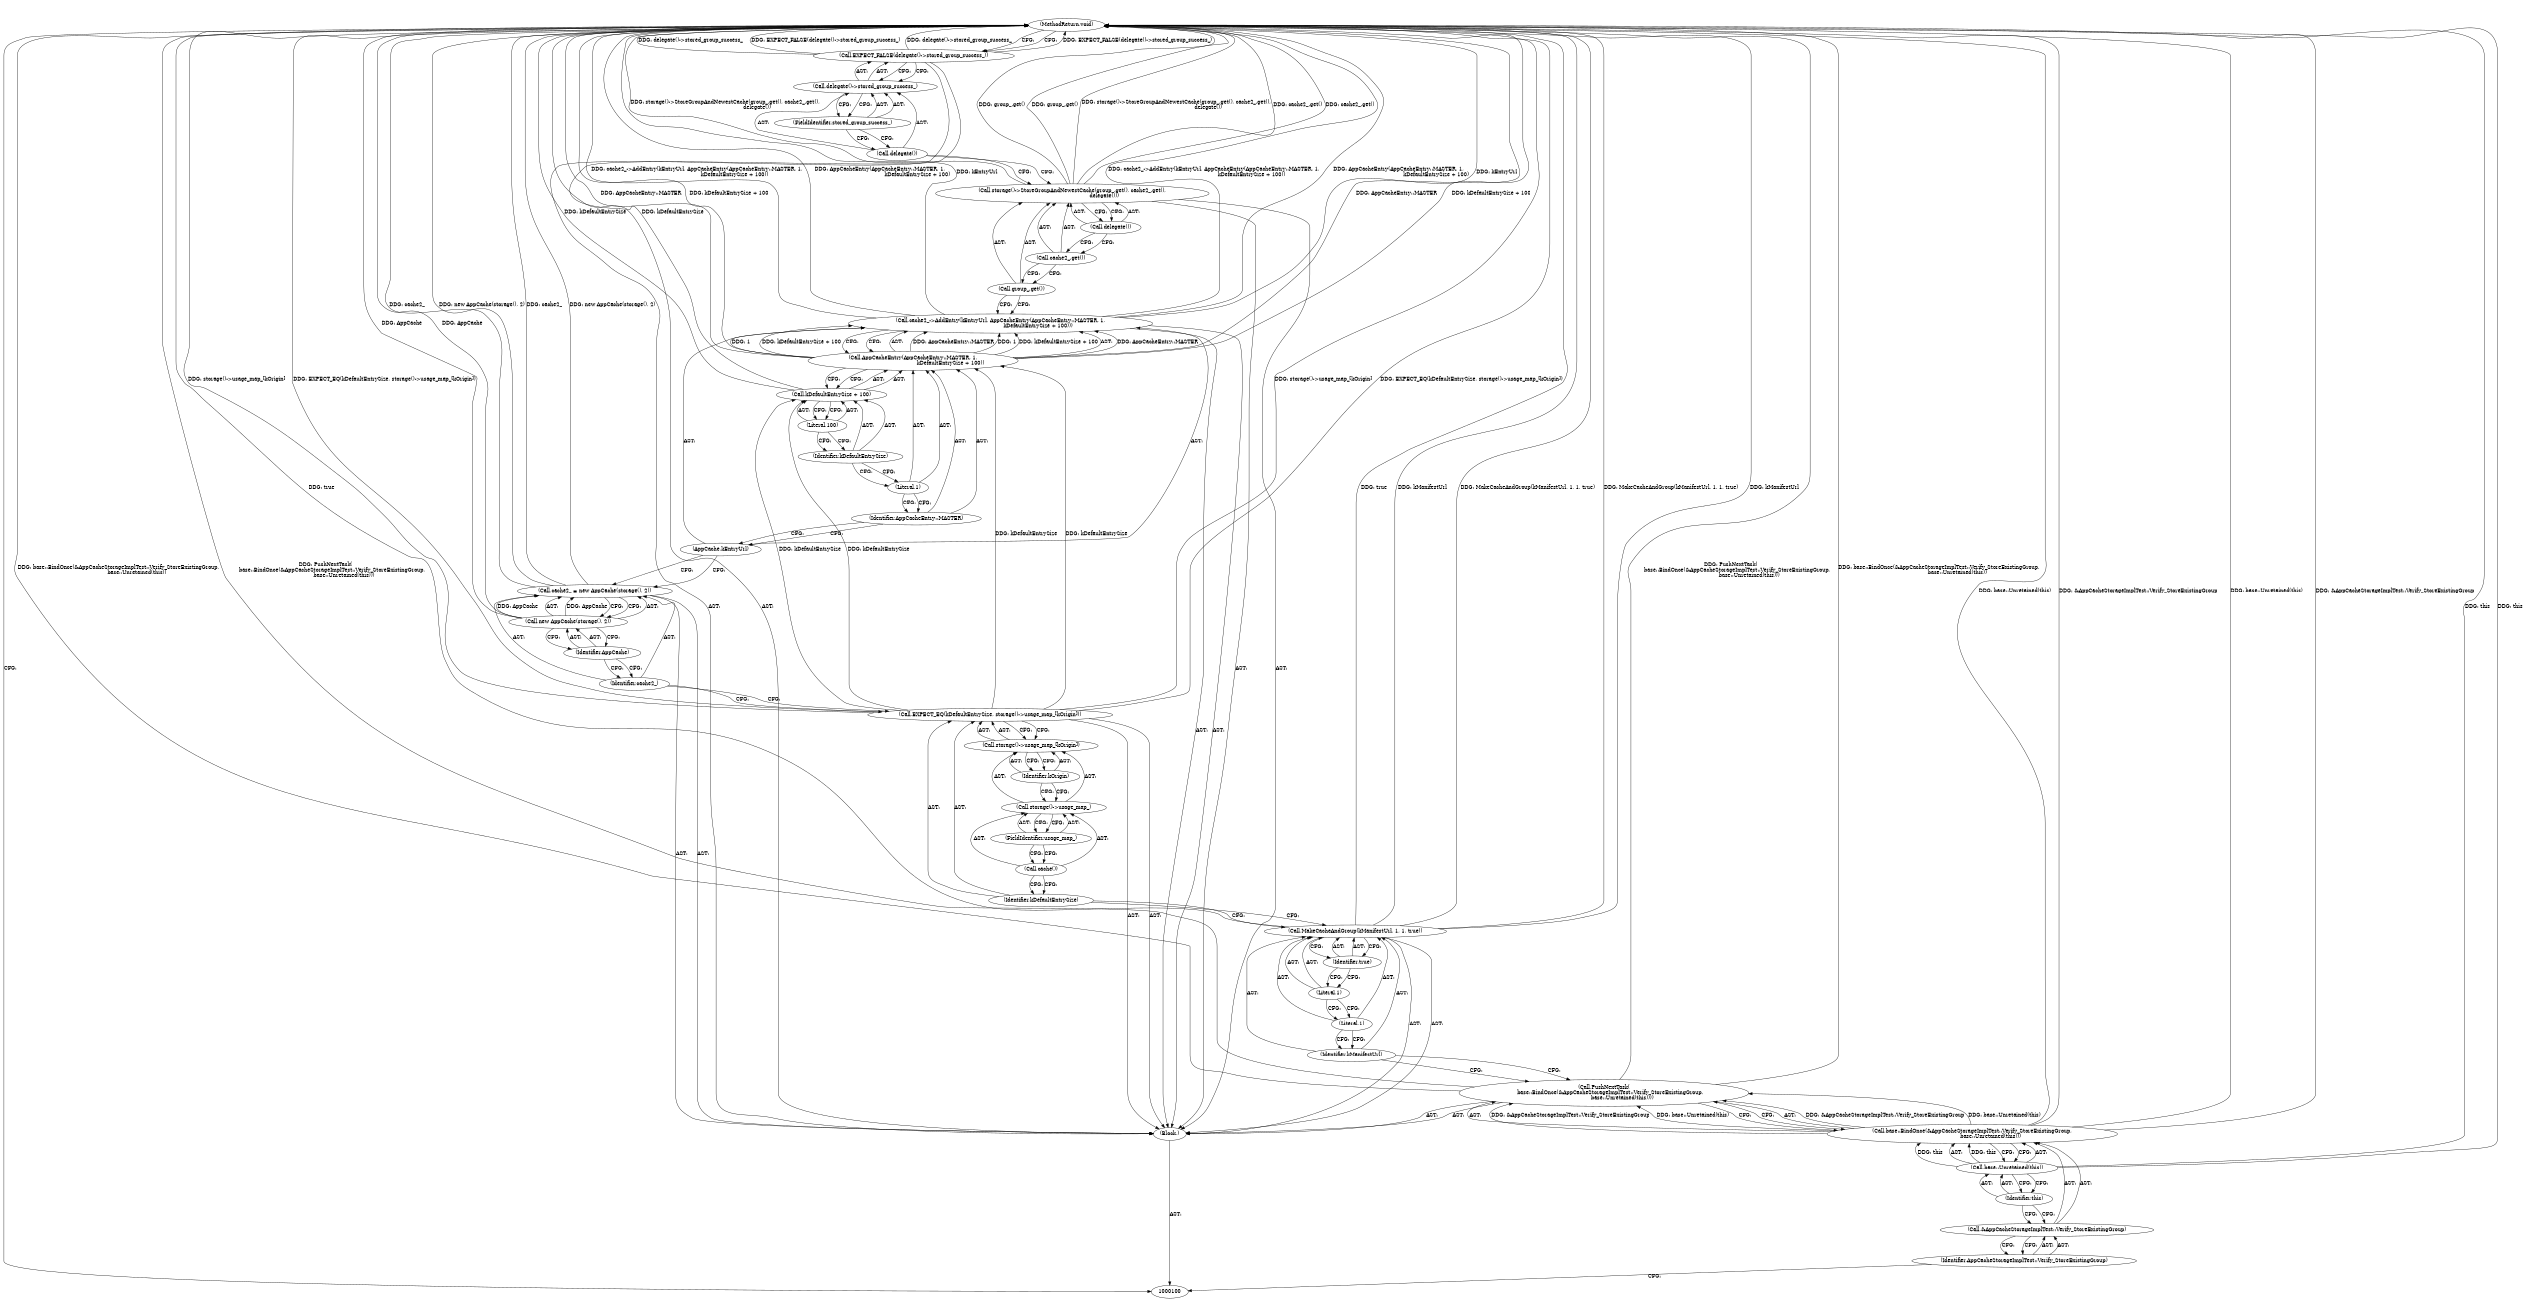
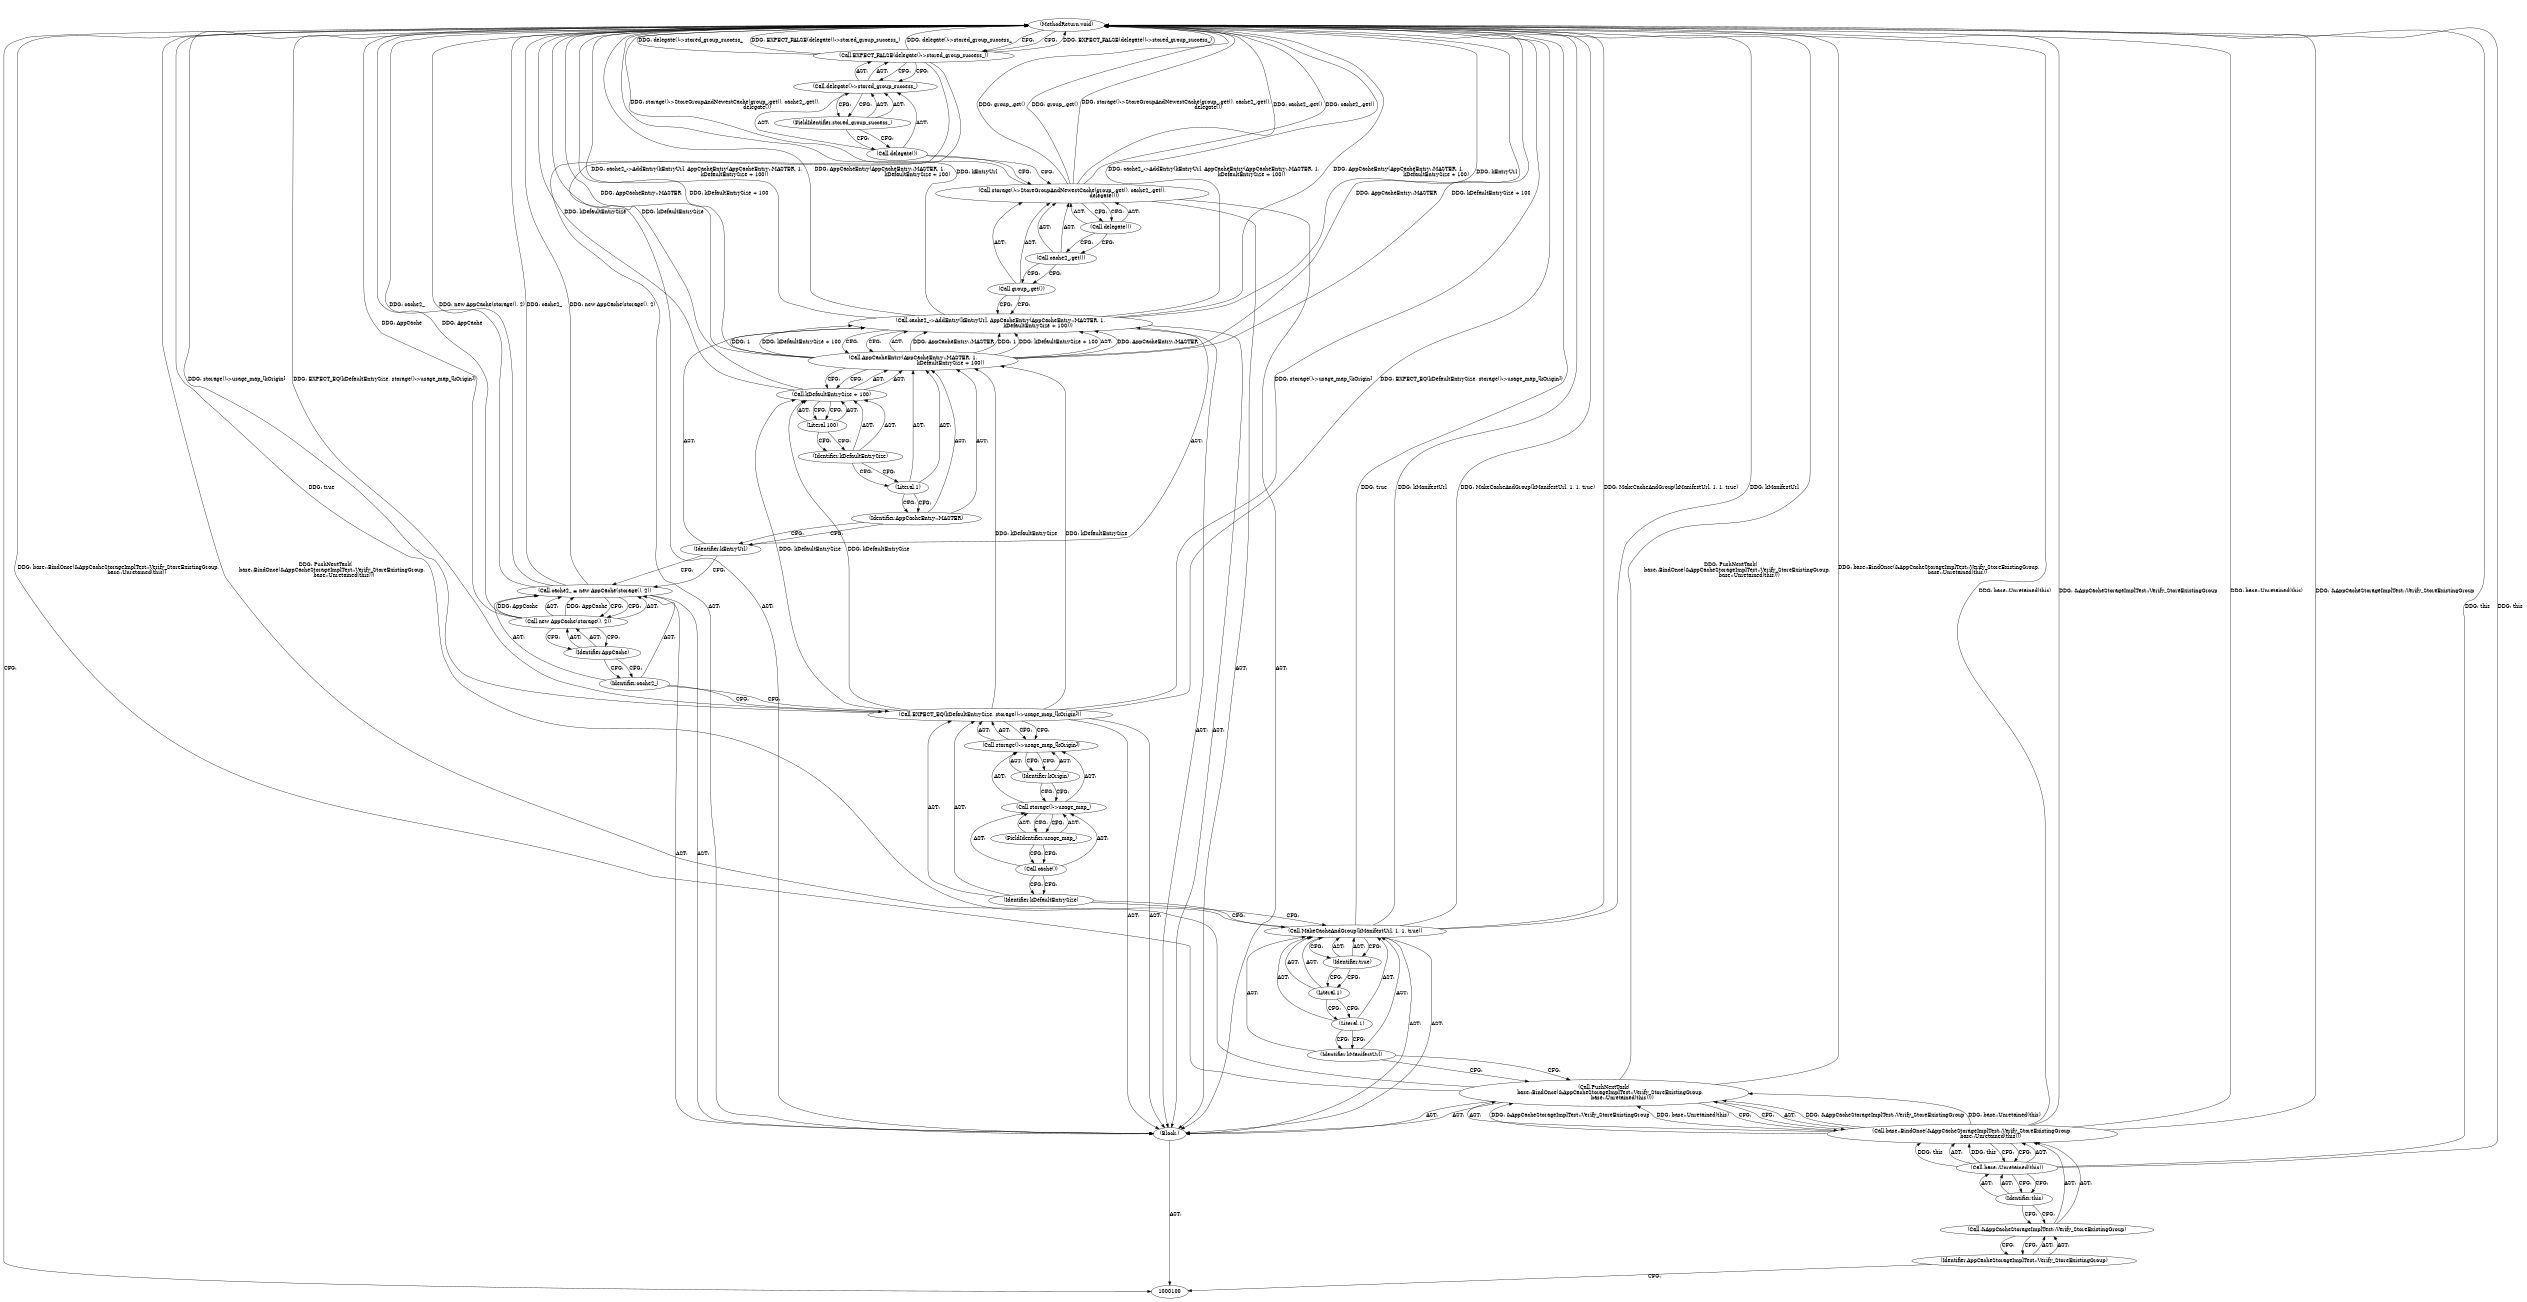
(721, 550) -> (721, 550)
